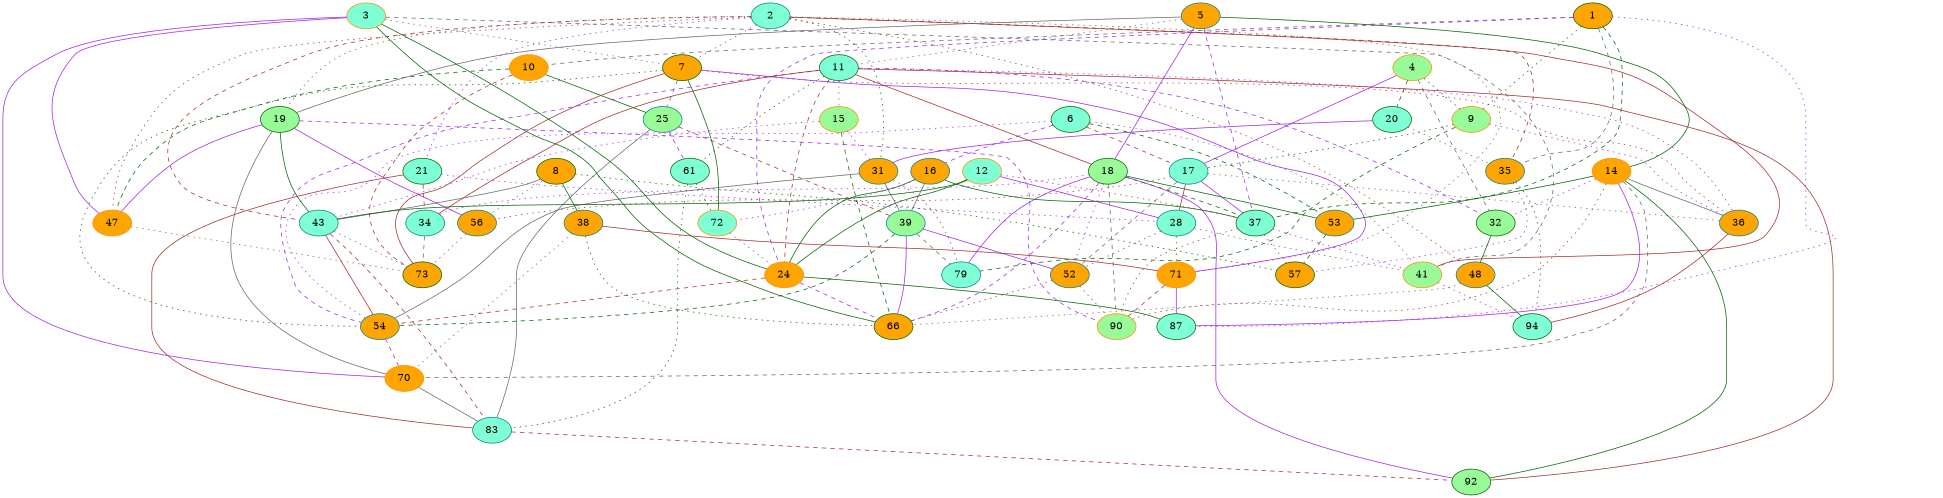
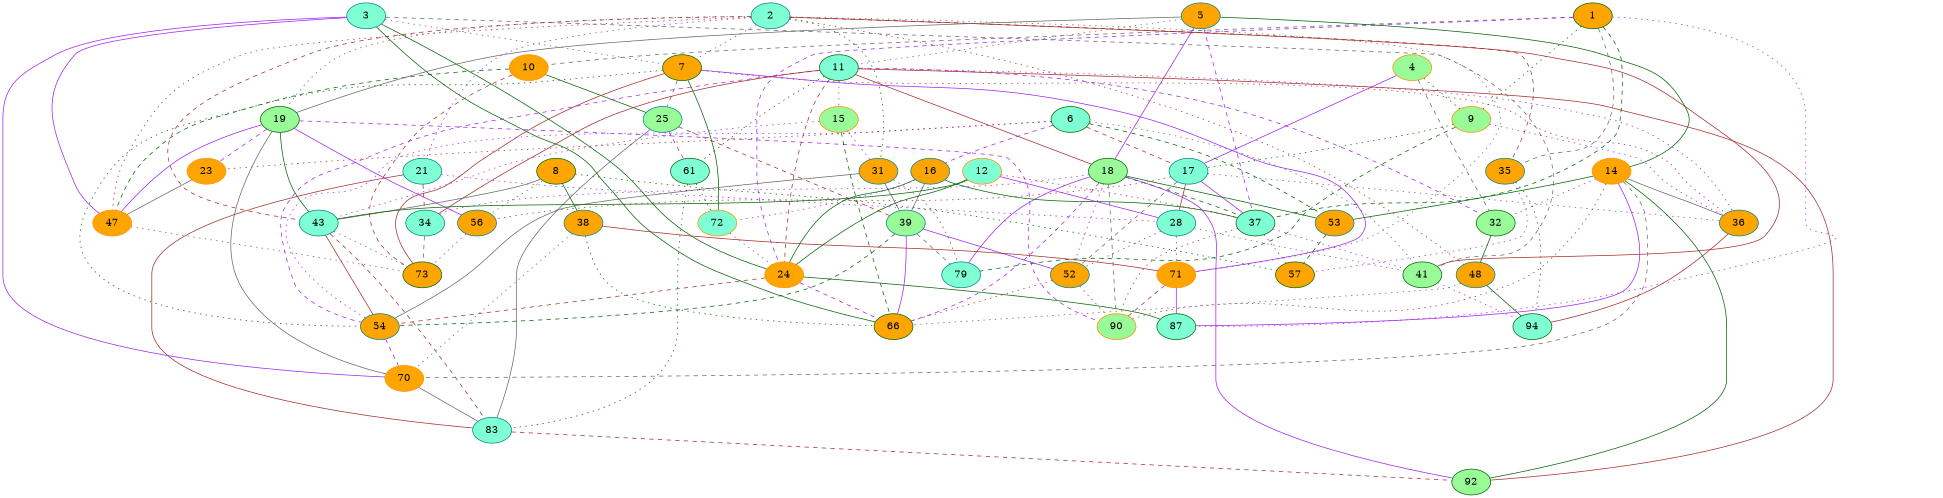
(366, 16) -> (366, 16)
(1392, 119) -> none
none -> (206, 171)
(422, 171) -> (422, 171)
(1422, 275) -> (1422, 275)
